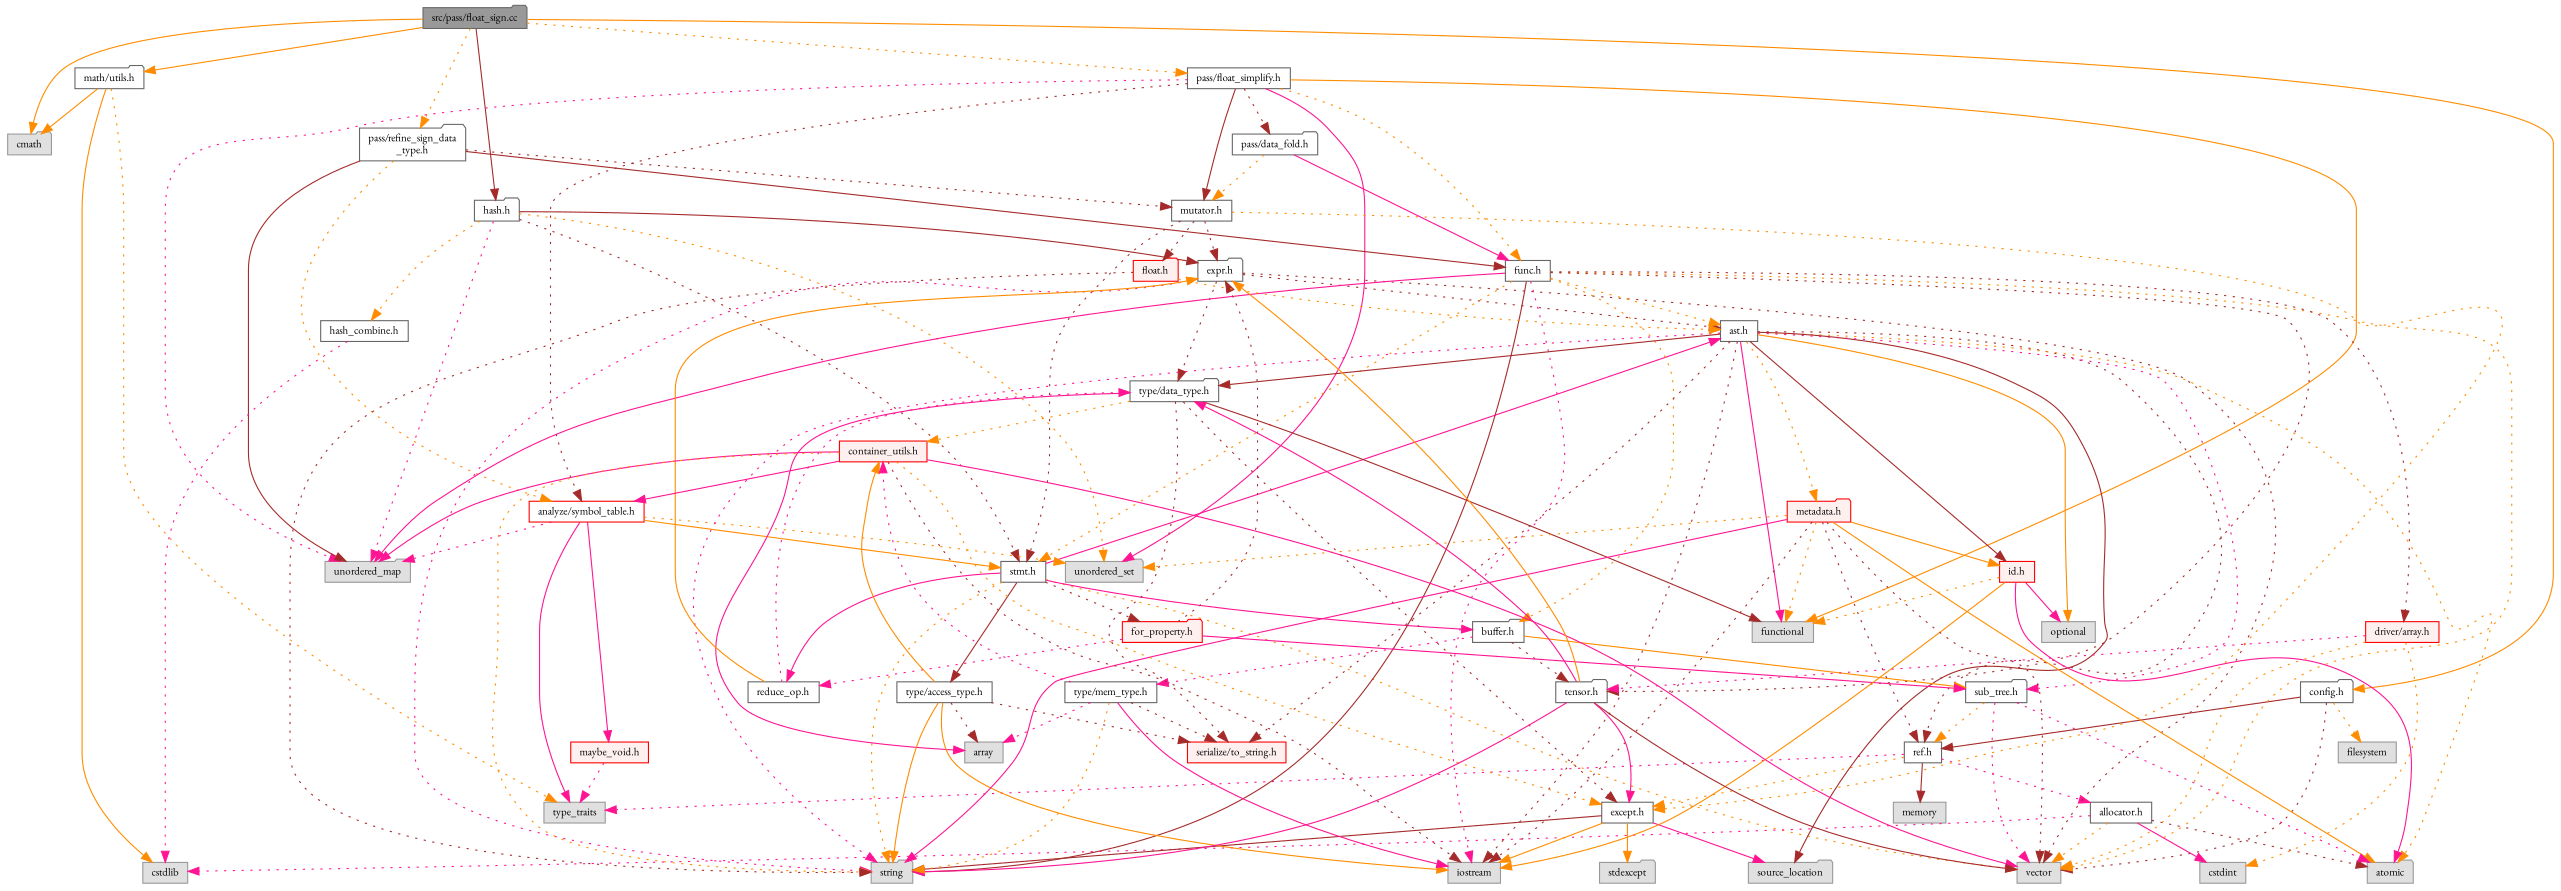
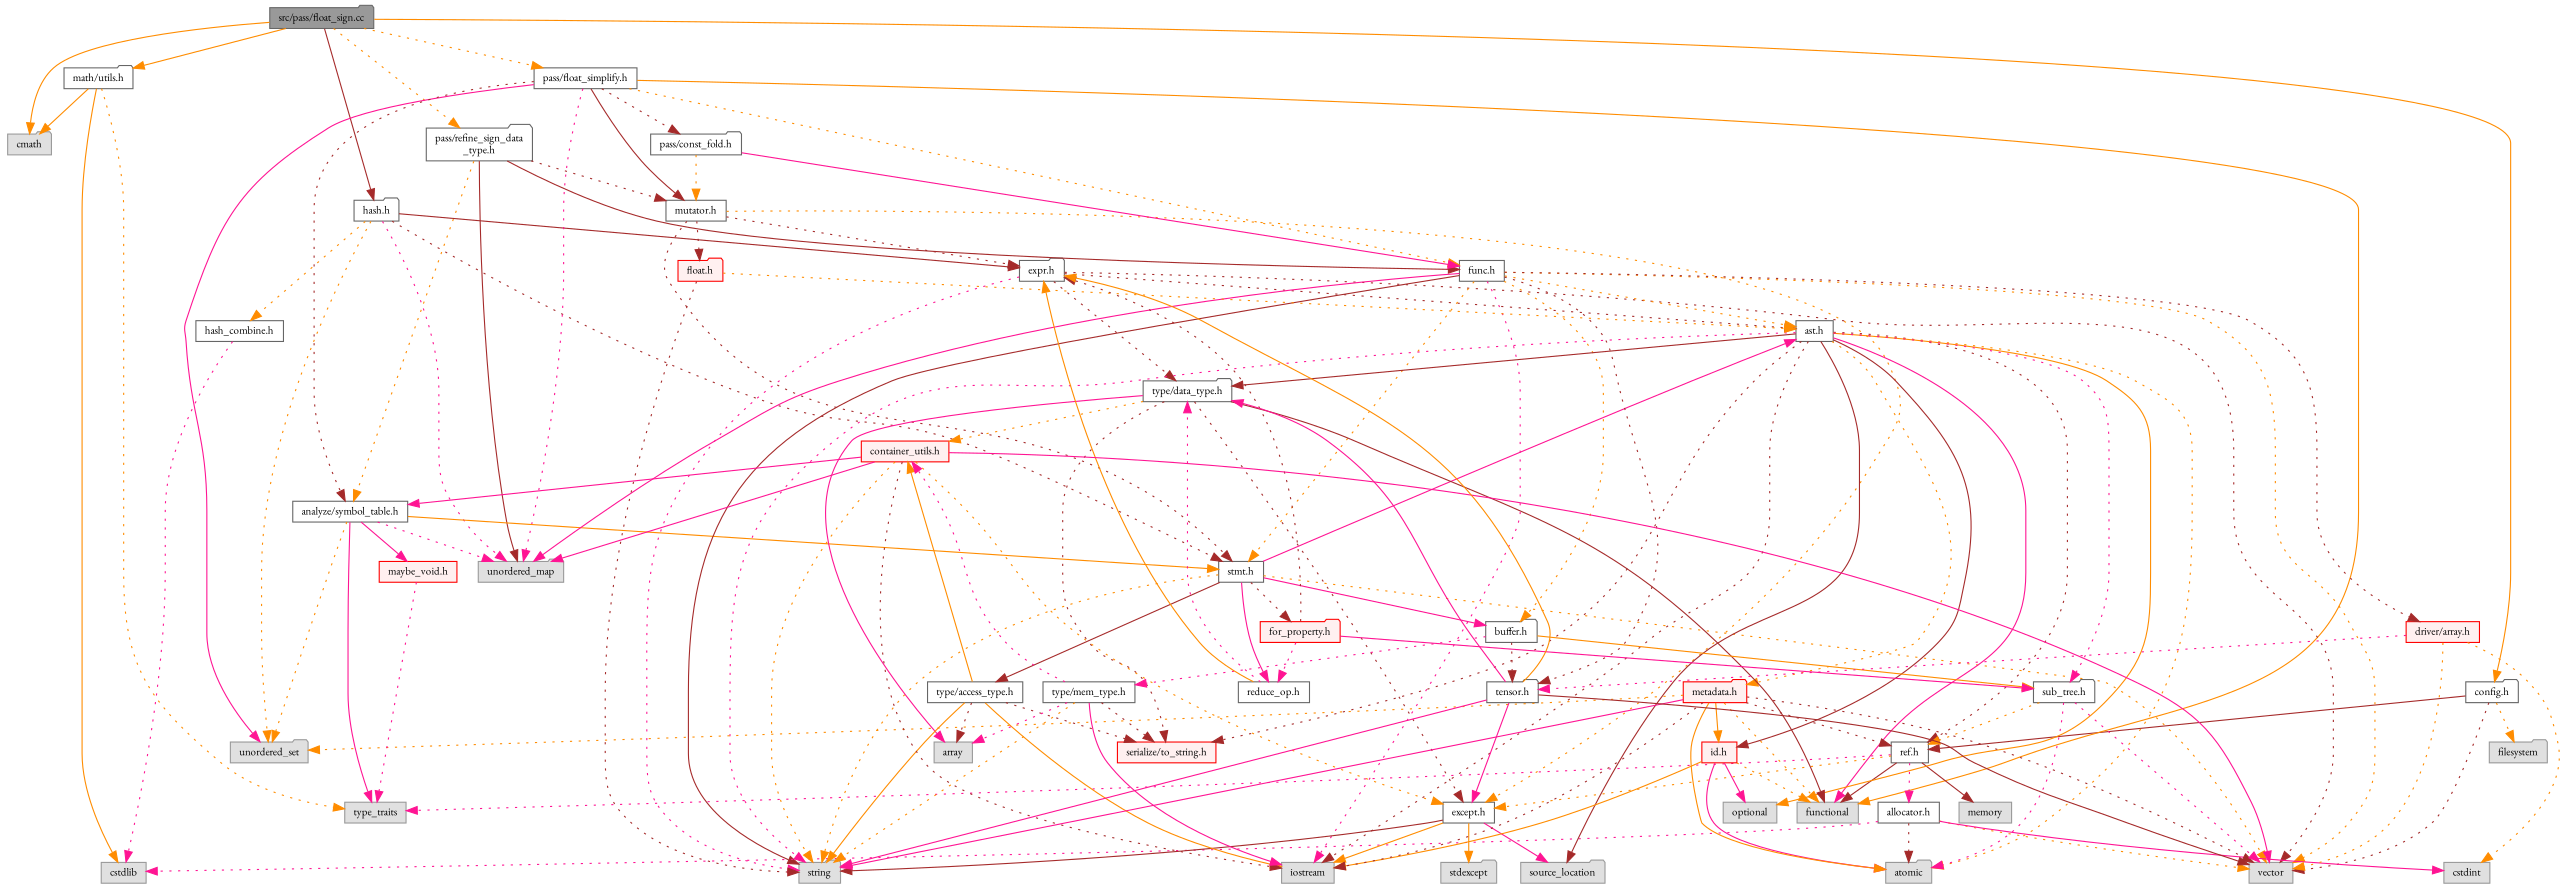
(1275, 144) -> (696, 144)
(587, 512) -> (350, 512)
(2367, 752) -> (2518, 752)
none -> (1873, 779)
